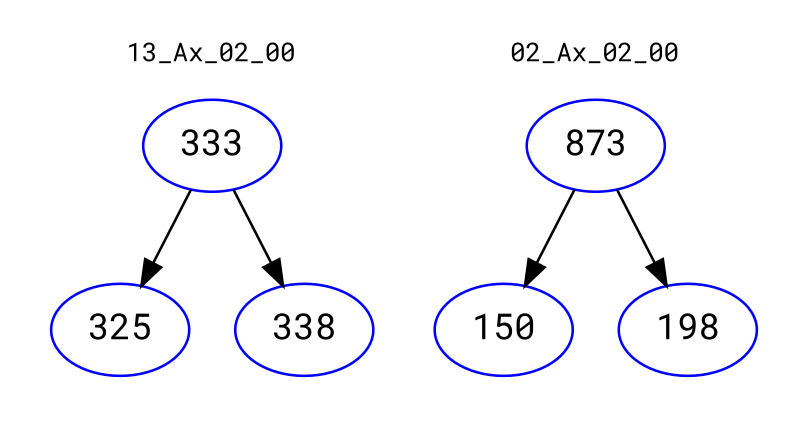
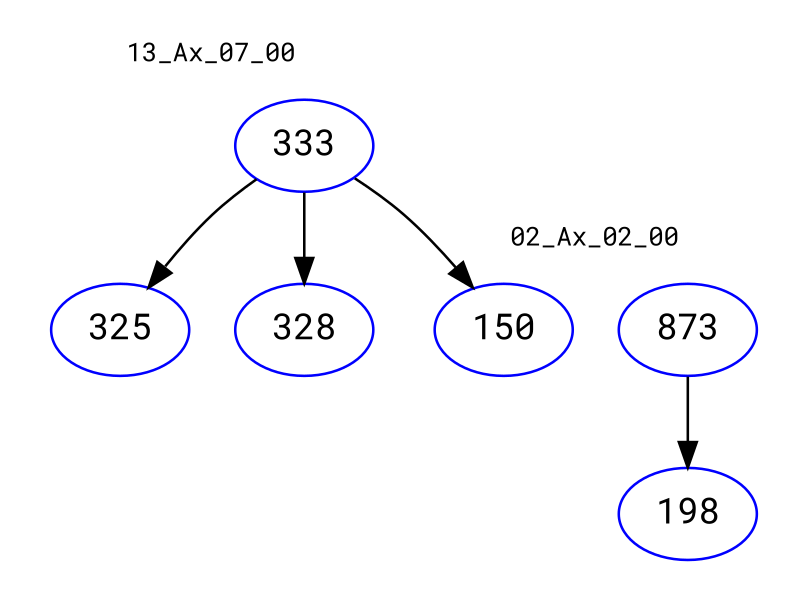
(212, 55) -> (212, 55)
(556, 226) -> (431, 240)
(304, 330) -> (304, 330)
